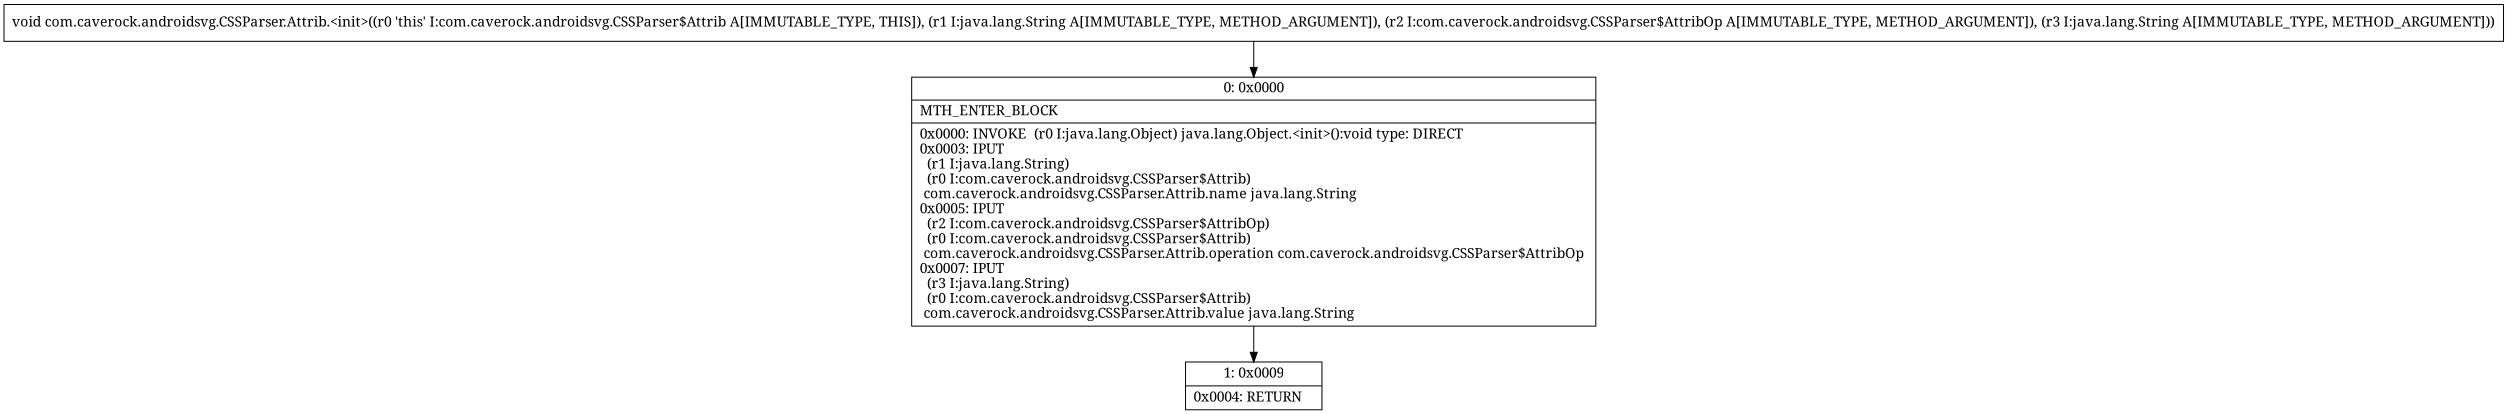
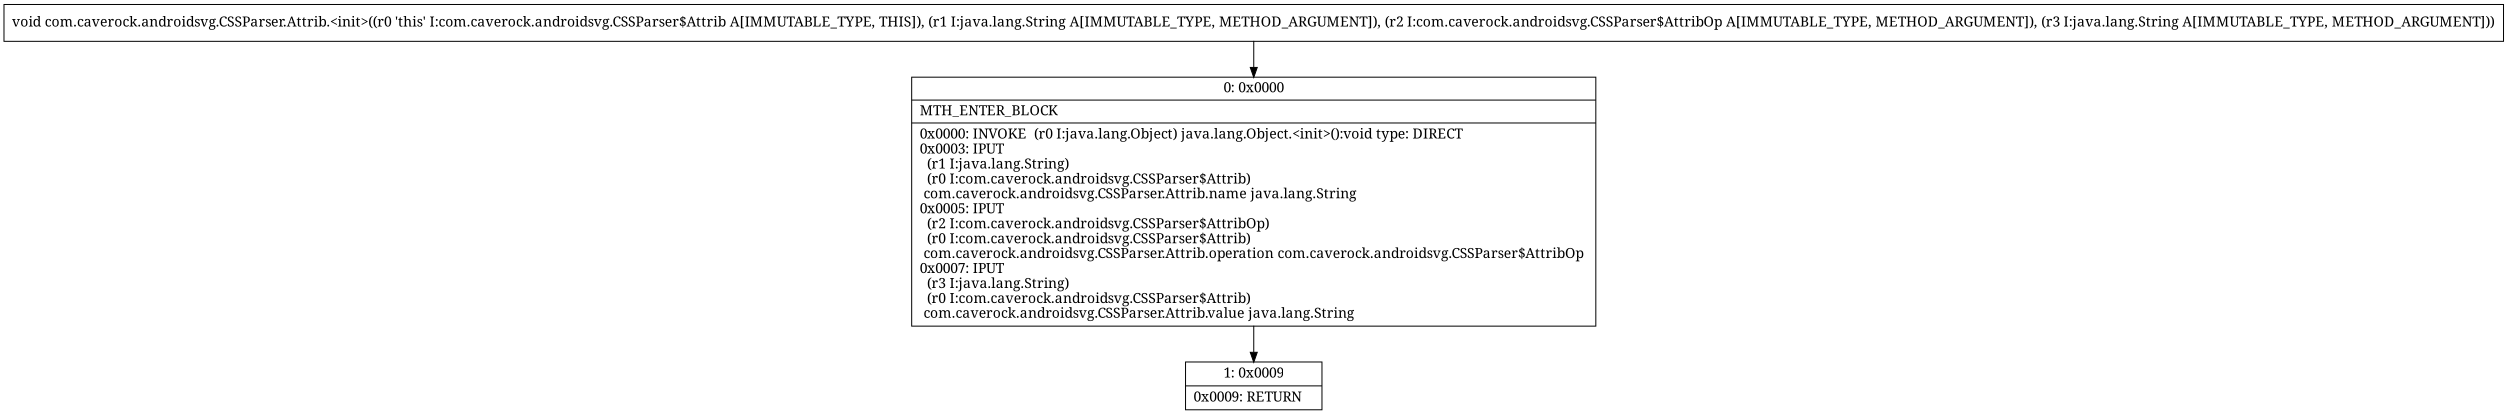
(1254, 397) -> (1254, 397)
